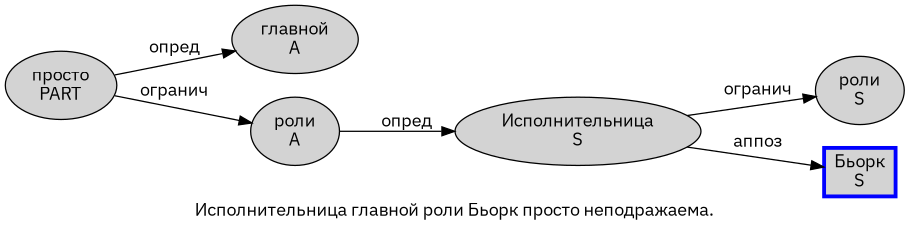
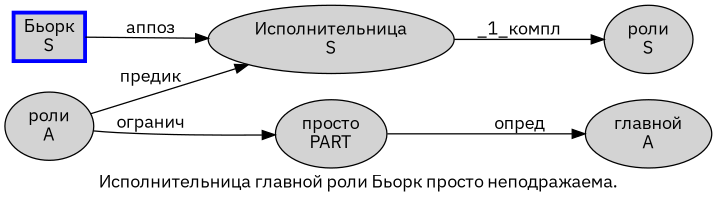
(758, 90) -> (520, 30)
(177, 108) -> (178, 135)
(407, 122) -> (151, 77)
(749, 156) -> (140, 38)
